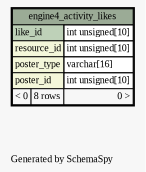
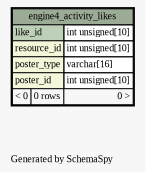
(47, 96) -> (47, 96)
